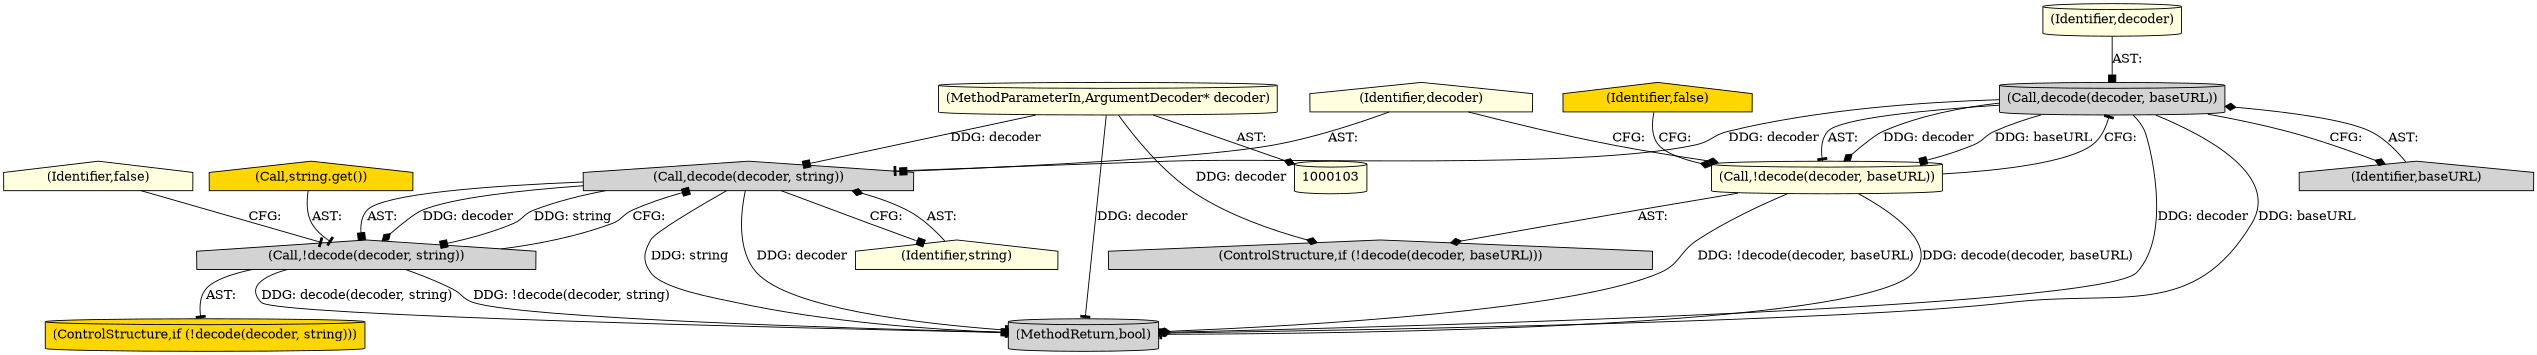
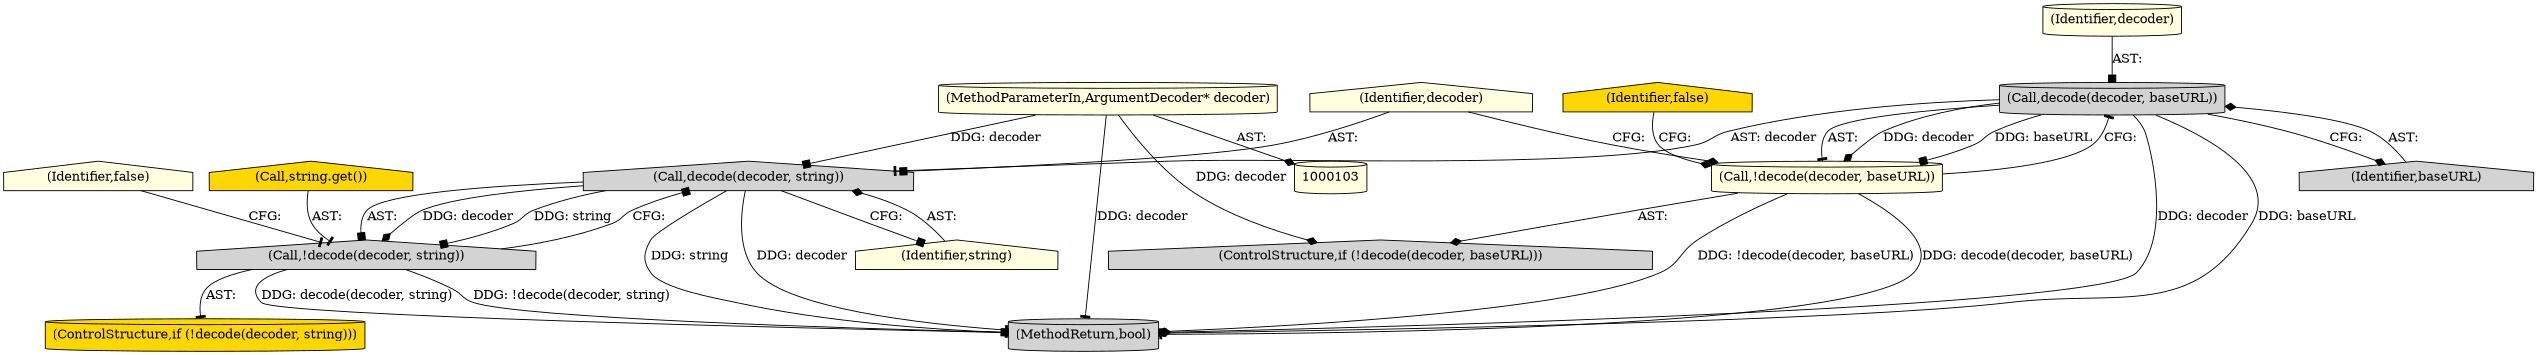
(1774, 138) -> (1774, 138)
